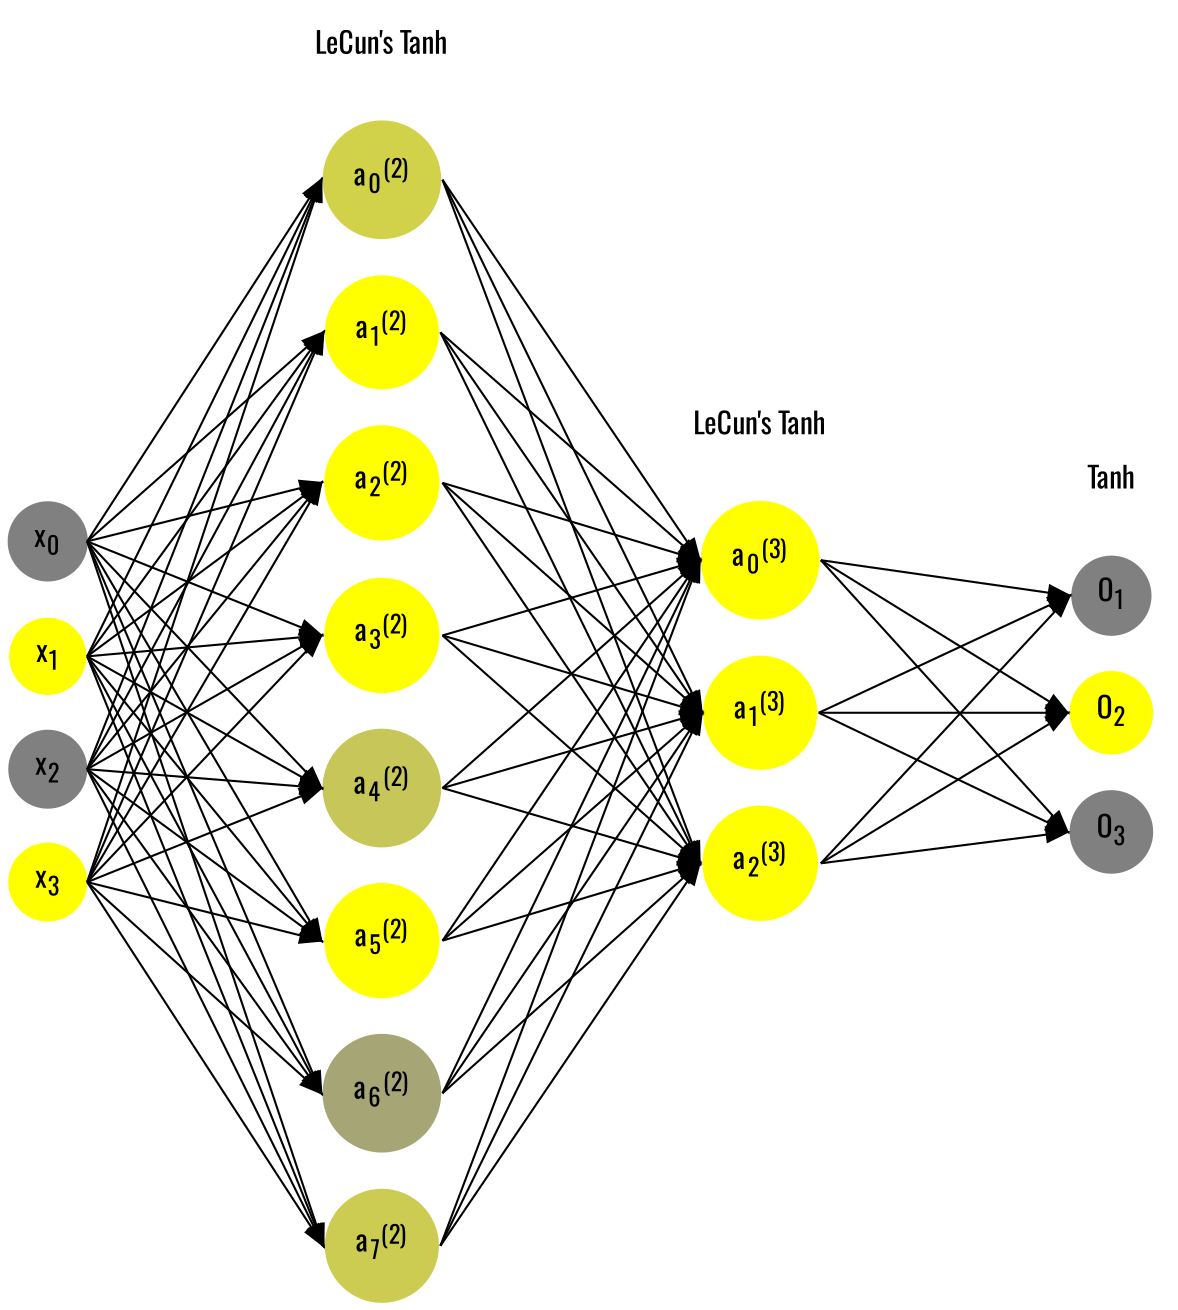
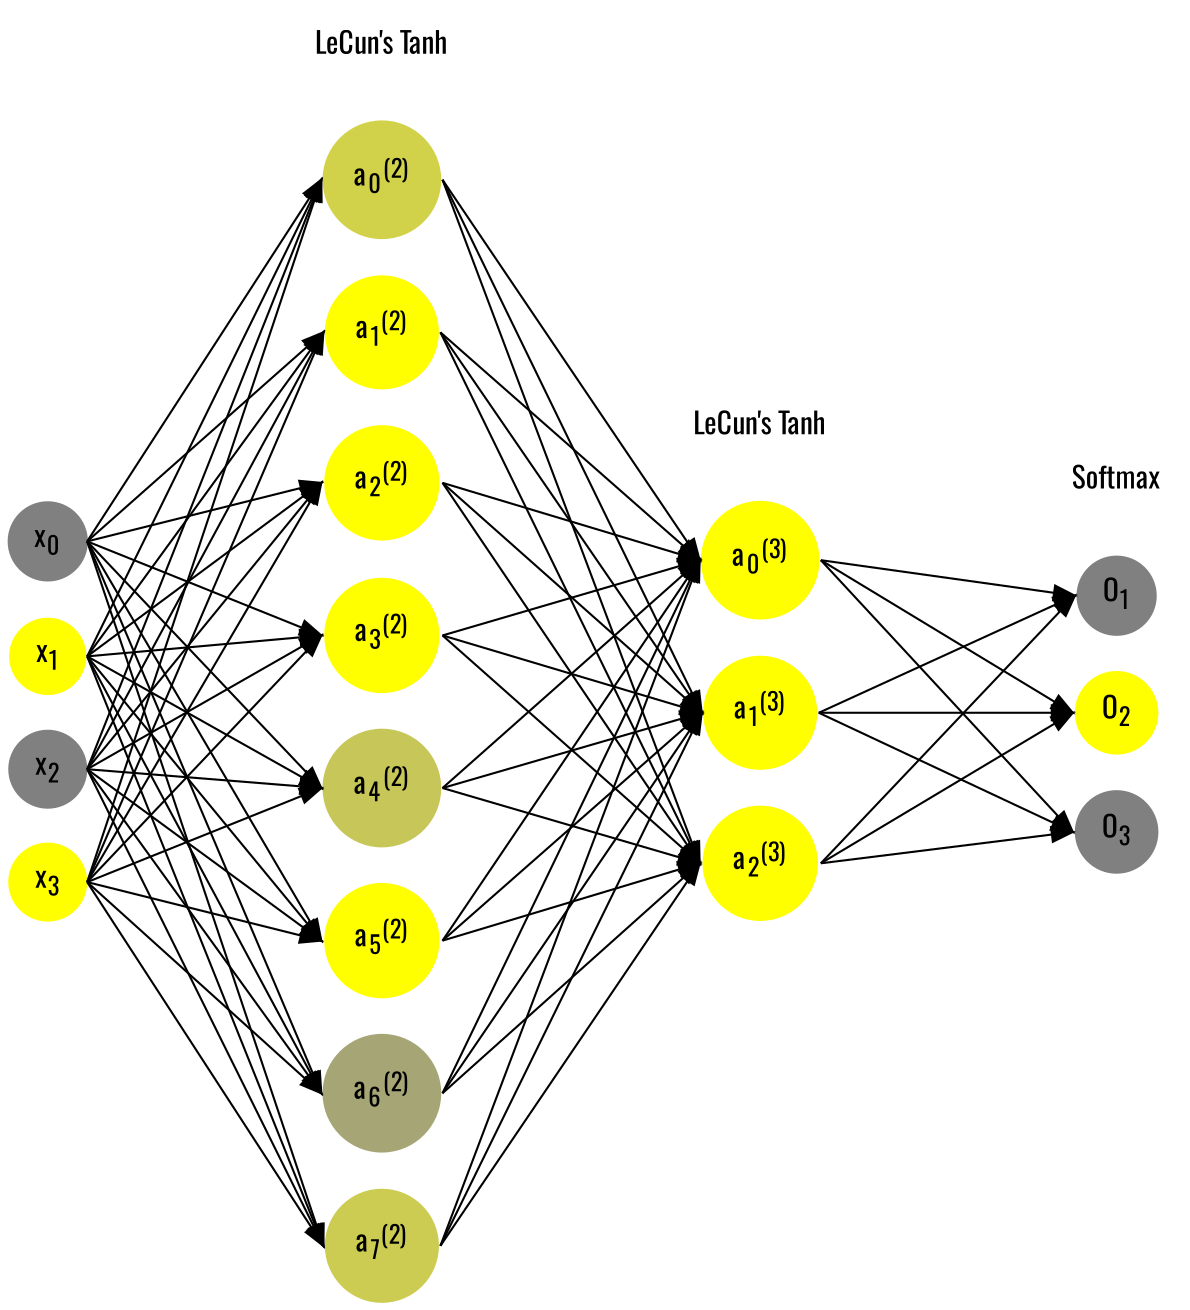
(1111, 481) -> (1117, 481)
